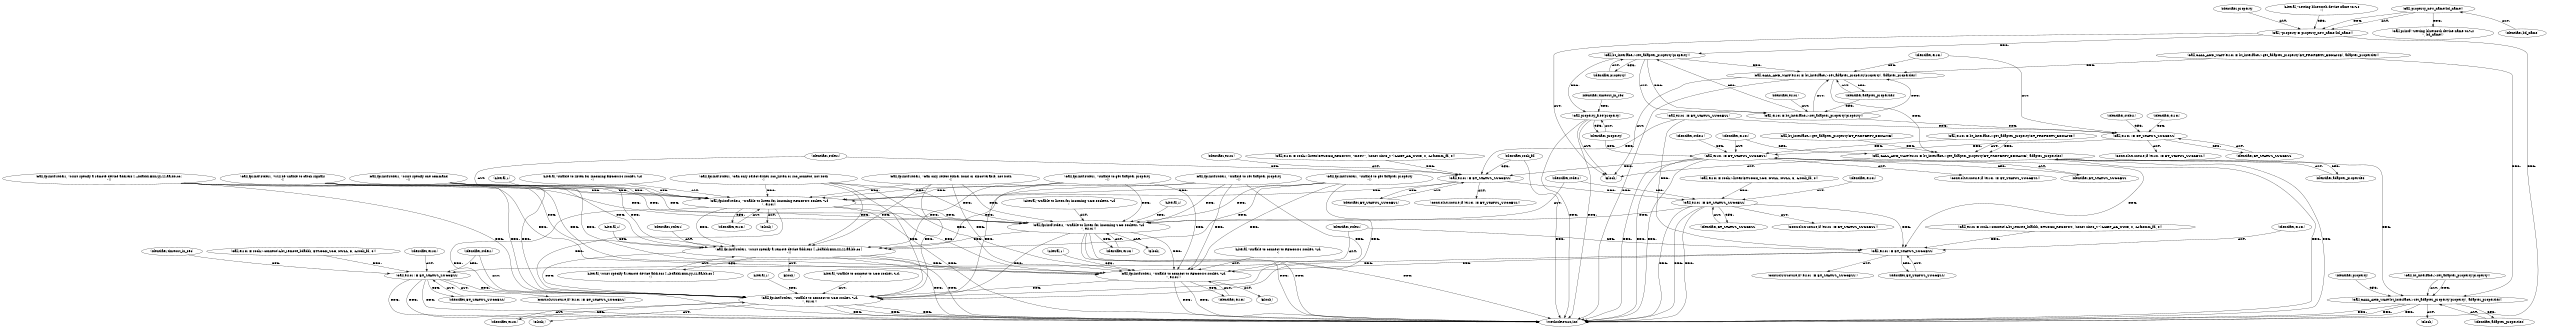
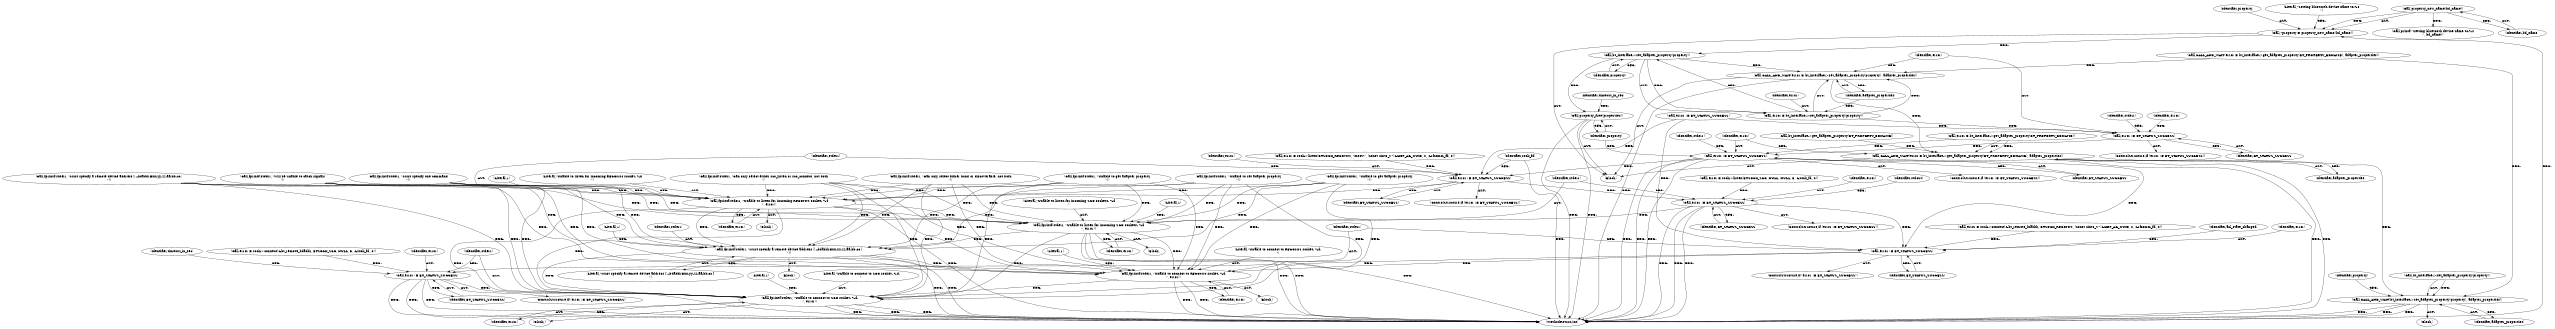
none -> (2477, 21)
(1597, 116) -> (1597, 116)
none -> (1909, 178)
none -> (2234, 227)
(2384, 317) -> (2362, 318)
